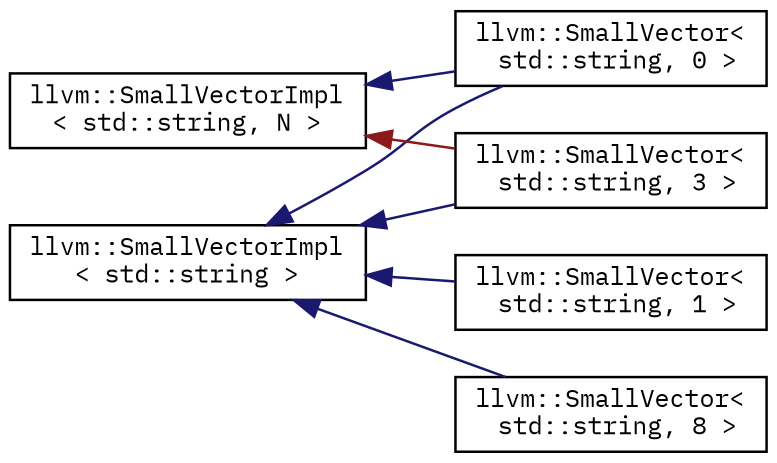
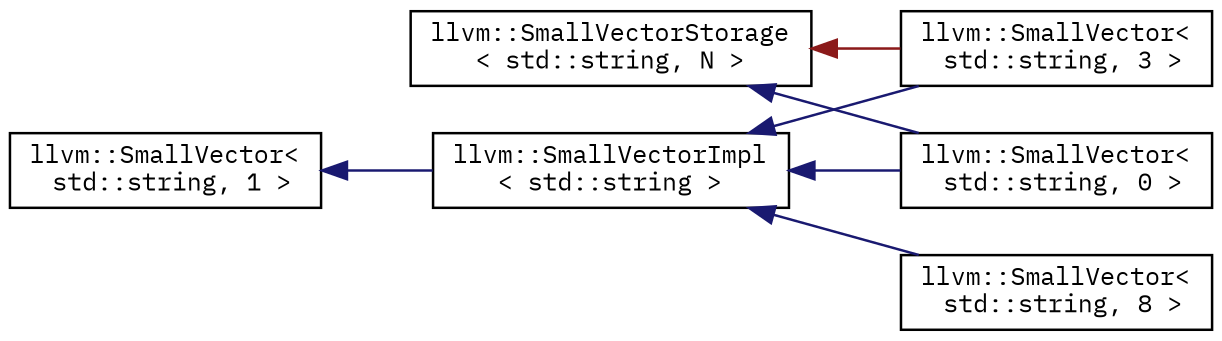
(188, 111) -> (611, 49)
(423, 279) -> (390, 170)
